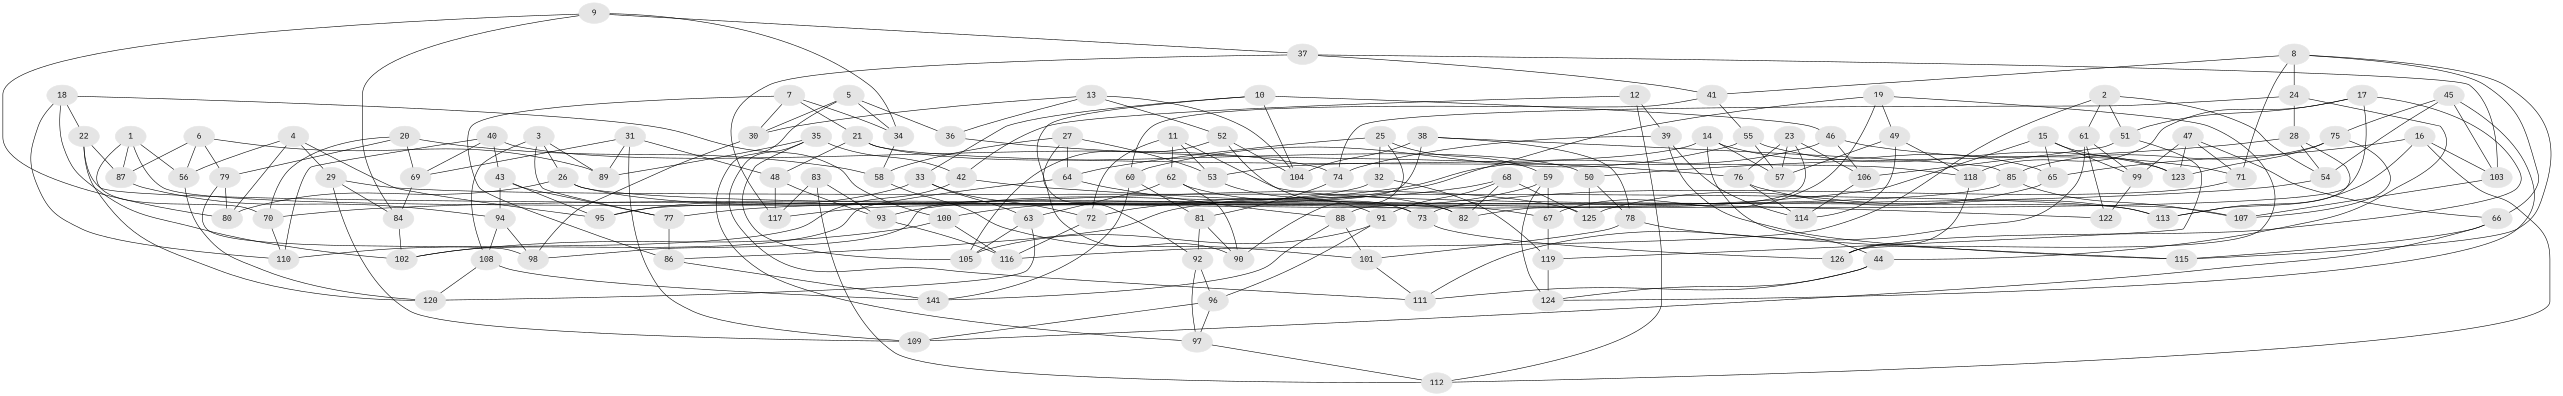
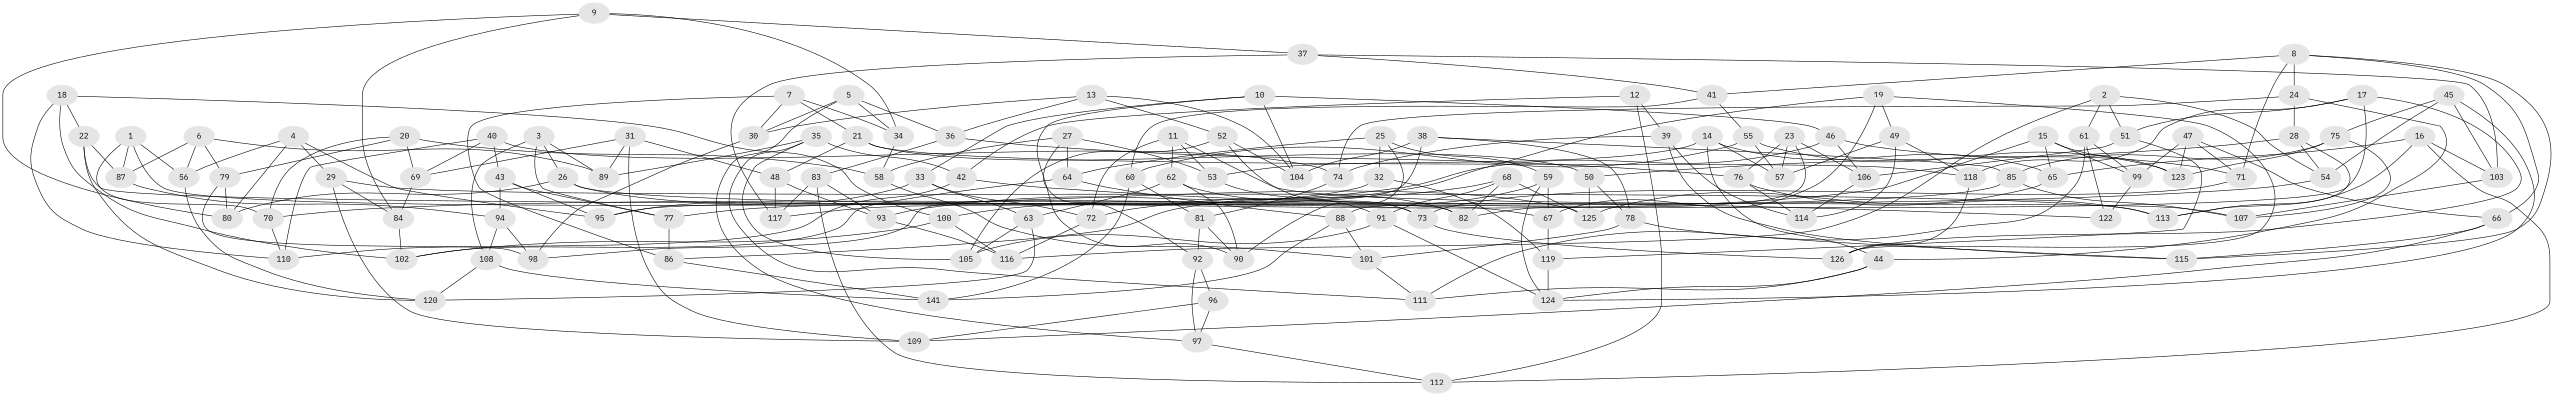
none -> (875, 160)
(1300, 265) -> (1465, 260)
